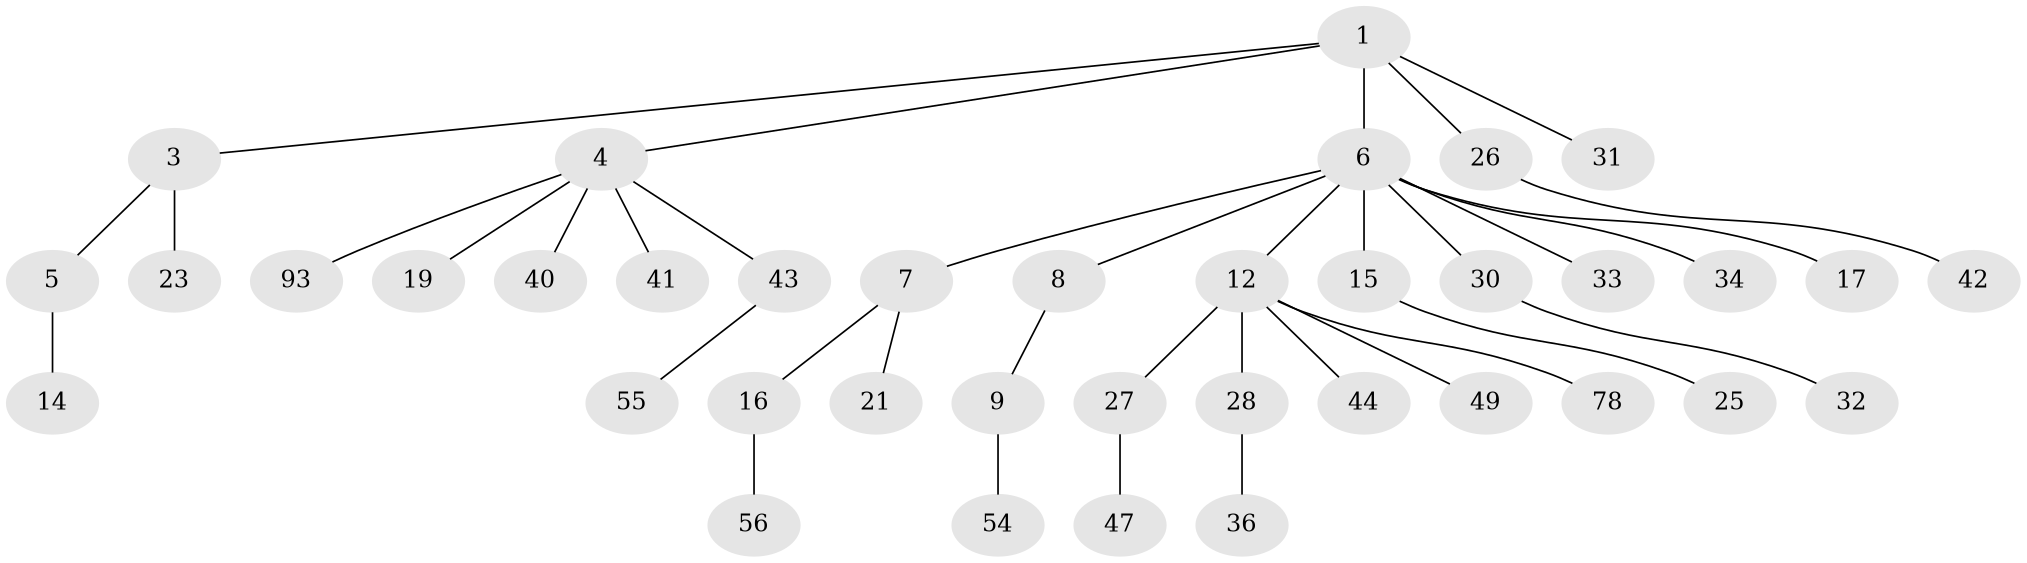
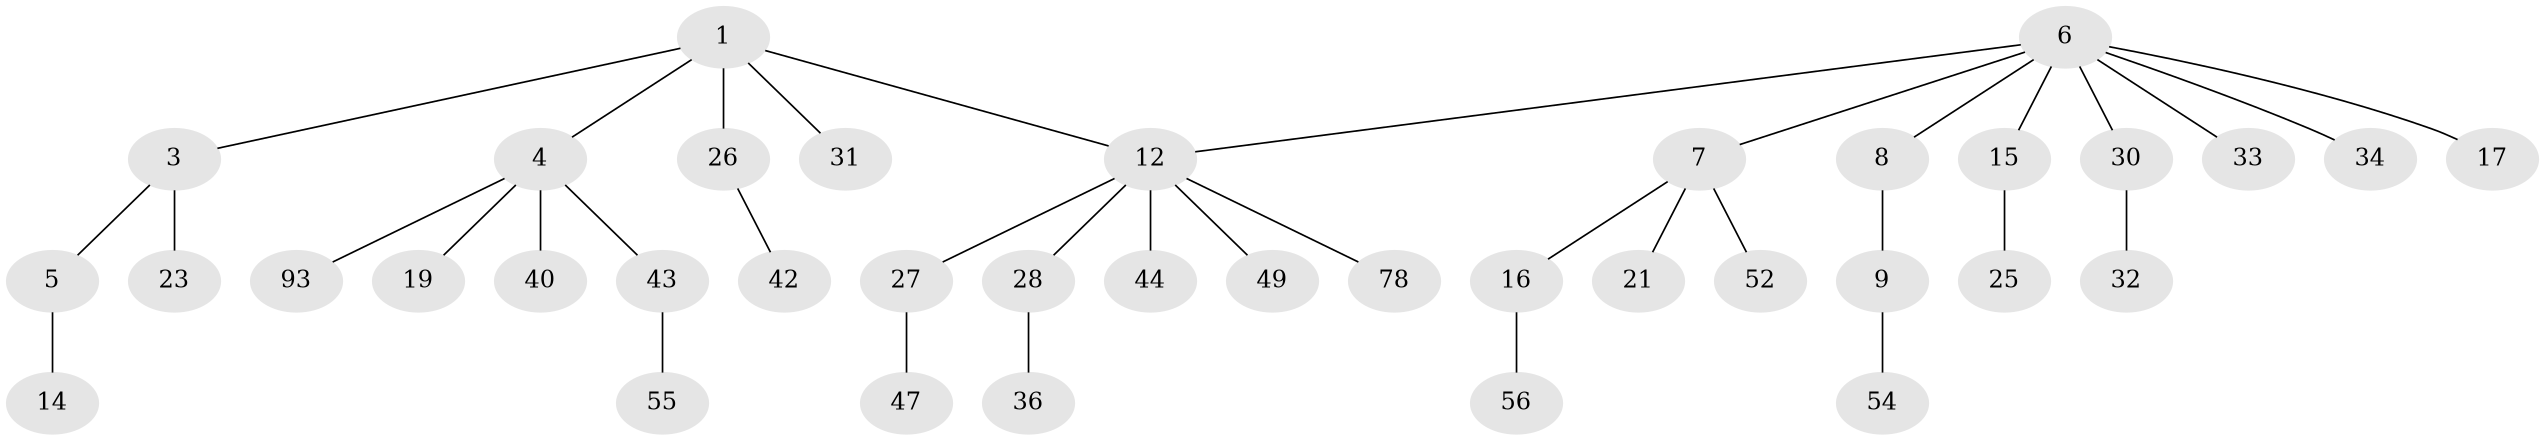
(1364, 98) -> (937, 98)
(663, 281) -> none
none -> (1761, 281)
